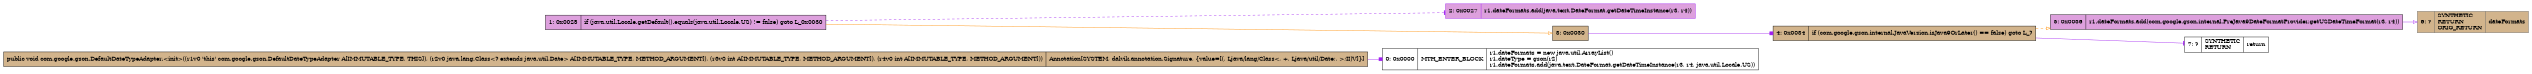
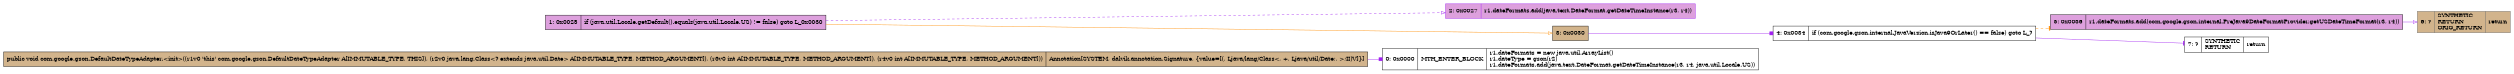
(1135, 17) -> (1134, 17)
(2507, 22) -> (2498, 22)
(2041, 29) -> (2042, 29)
(1904, 33) -> (1904, 33)
